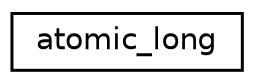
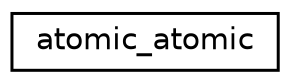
(127, 42) -> (145, 42)
